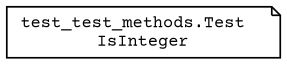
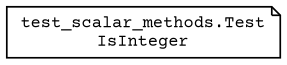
(144, 32) -> (144, 32)
